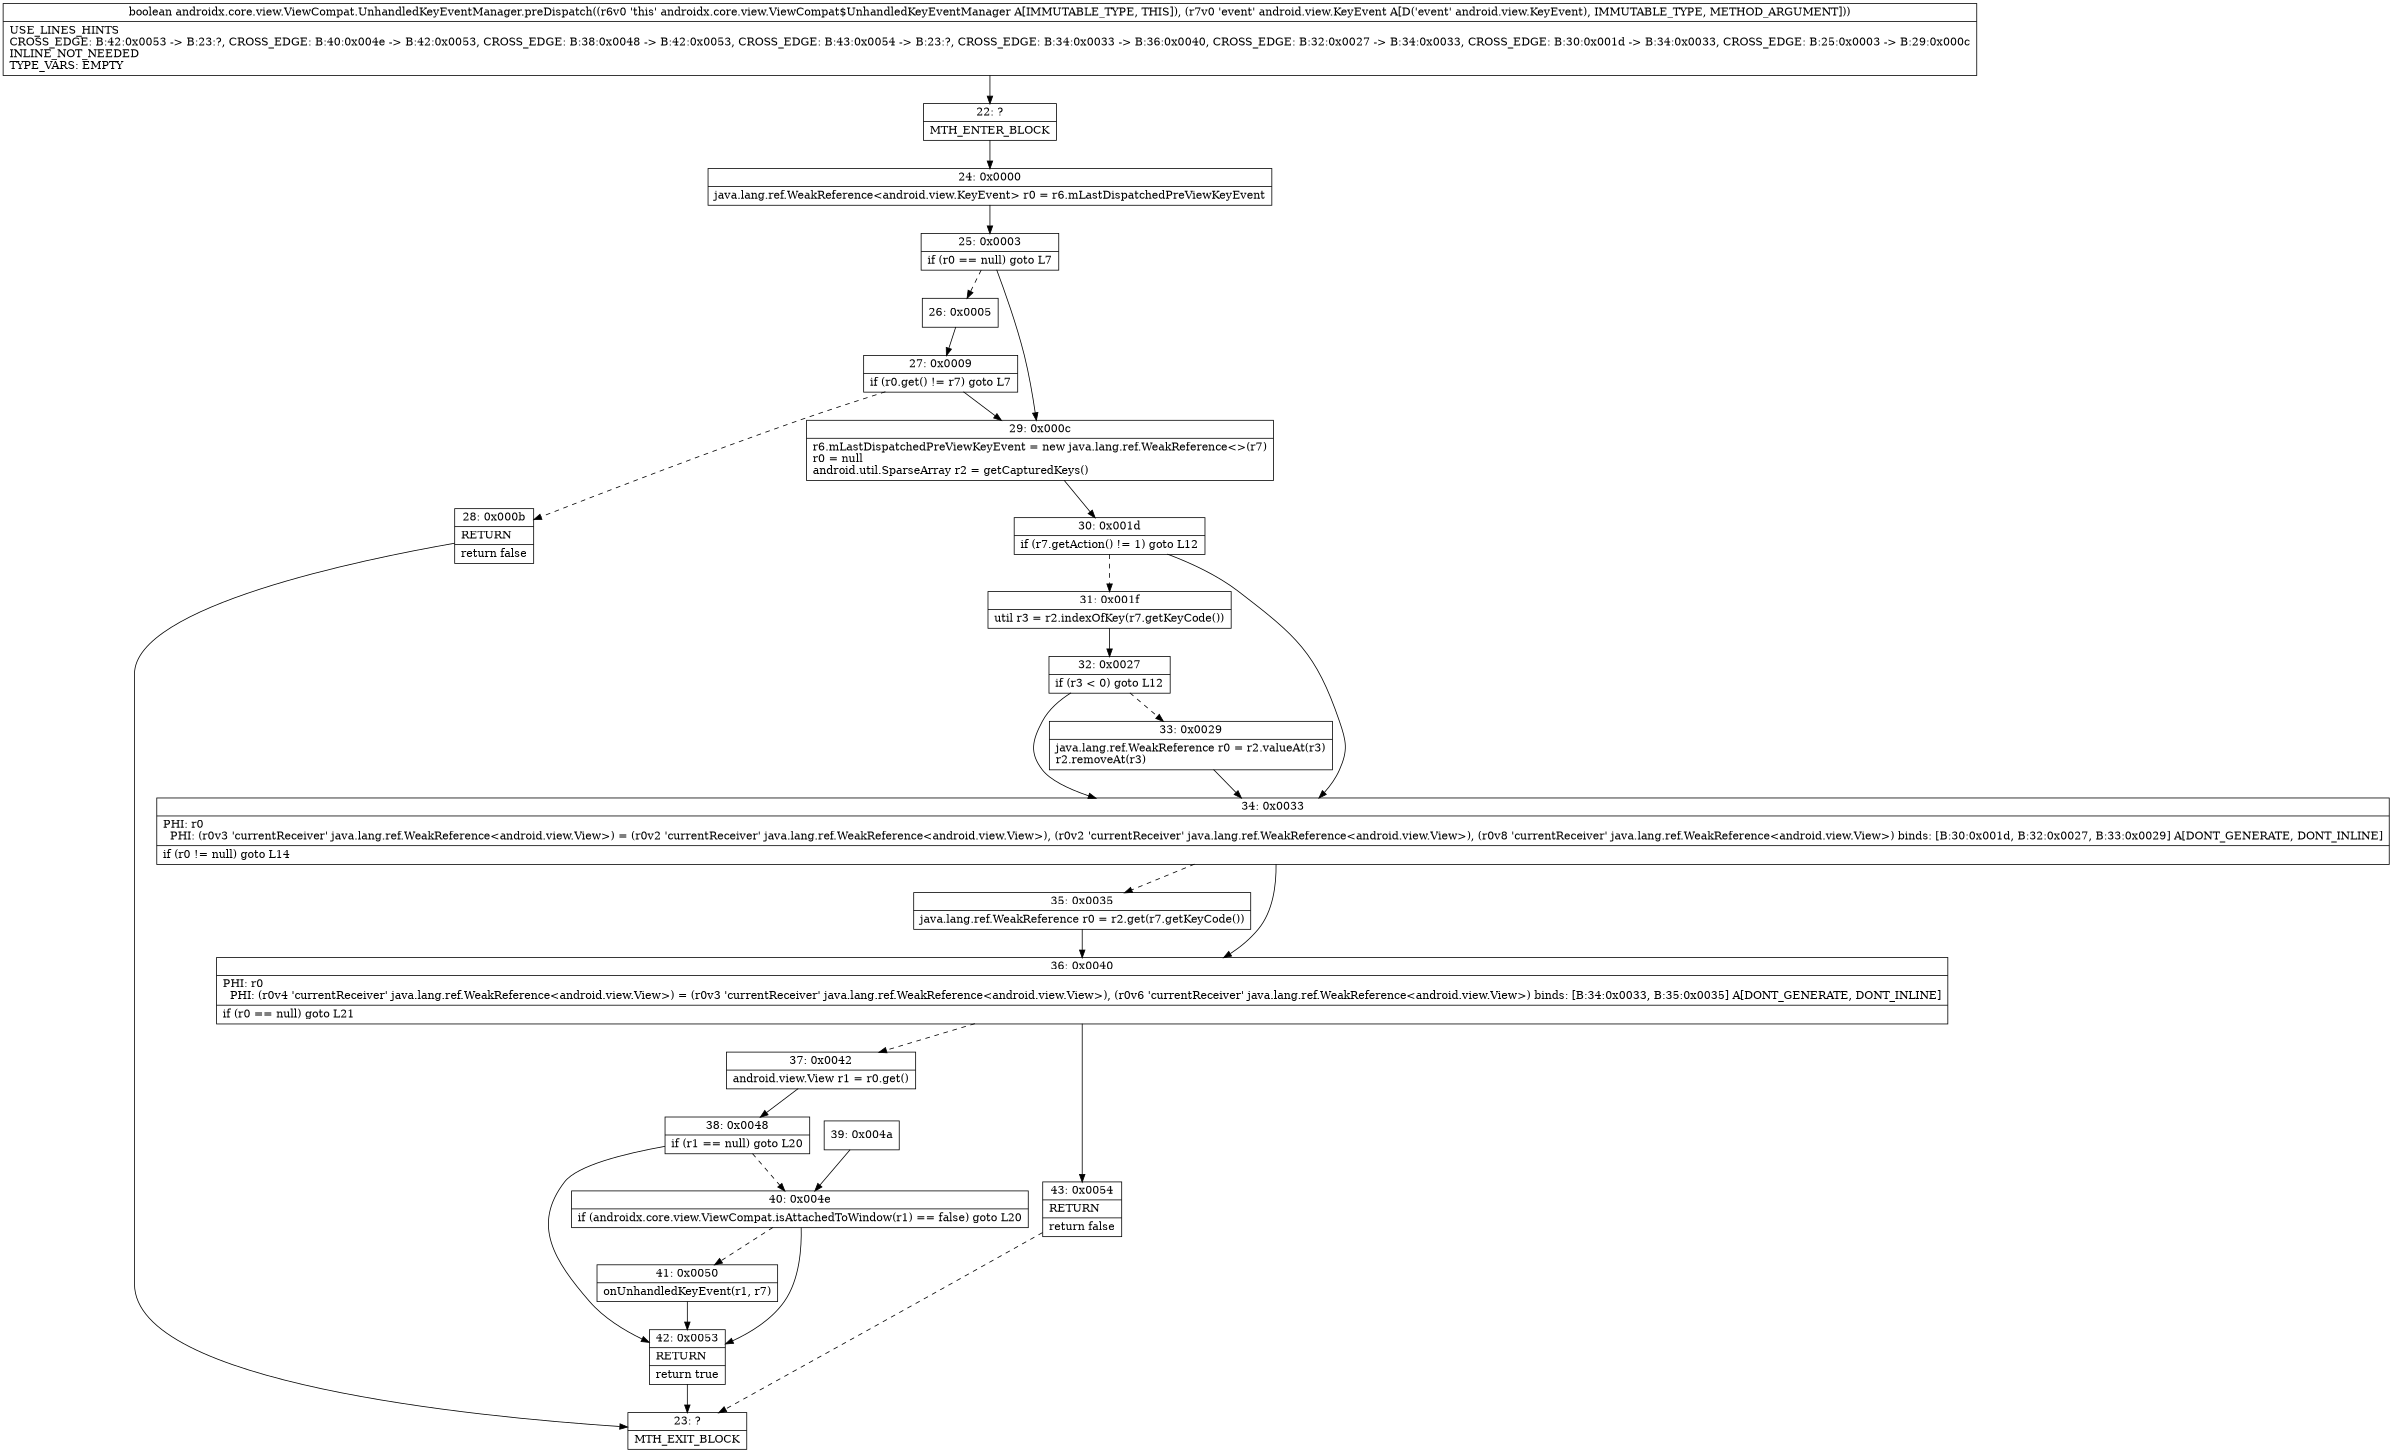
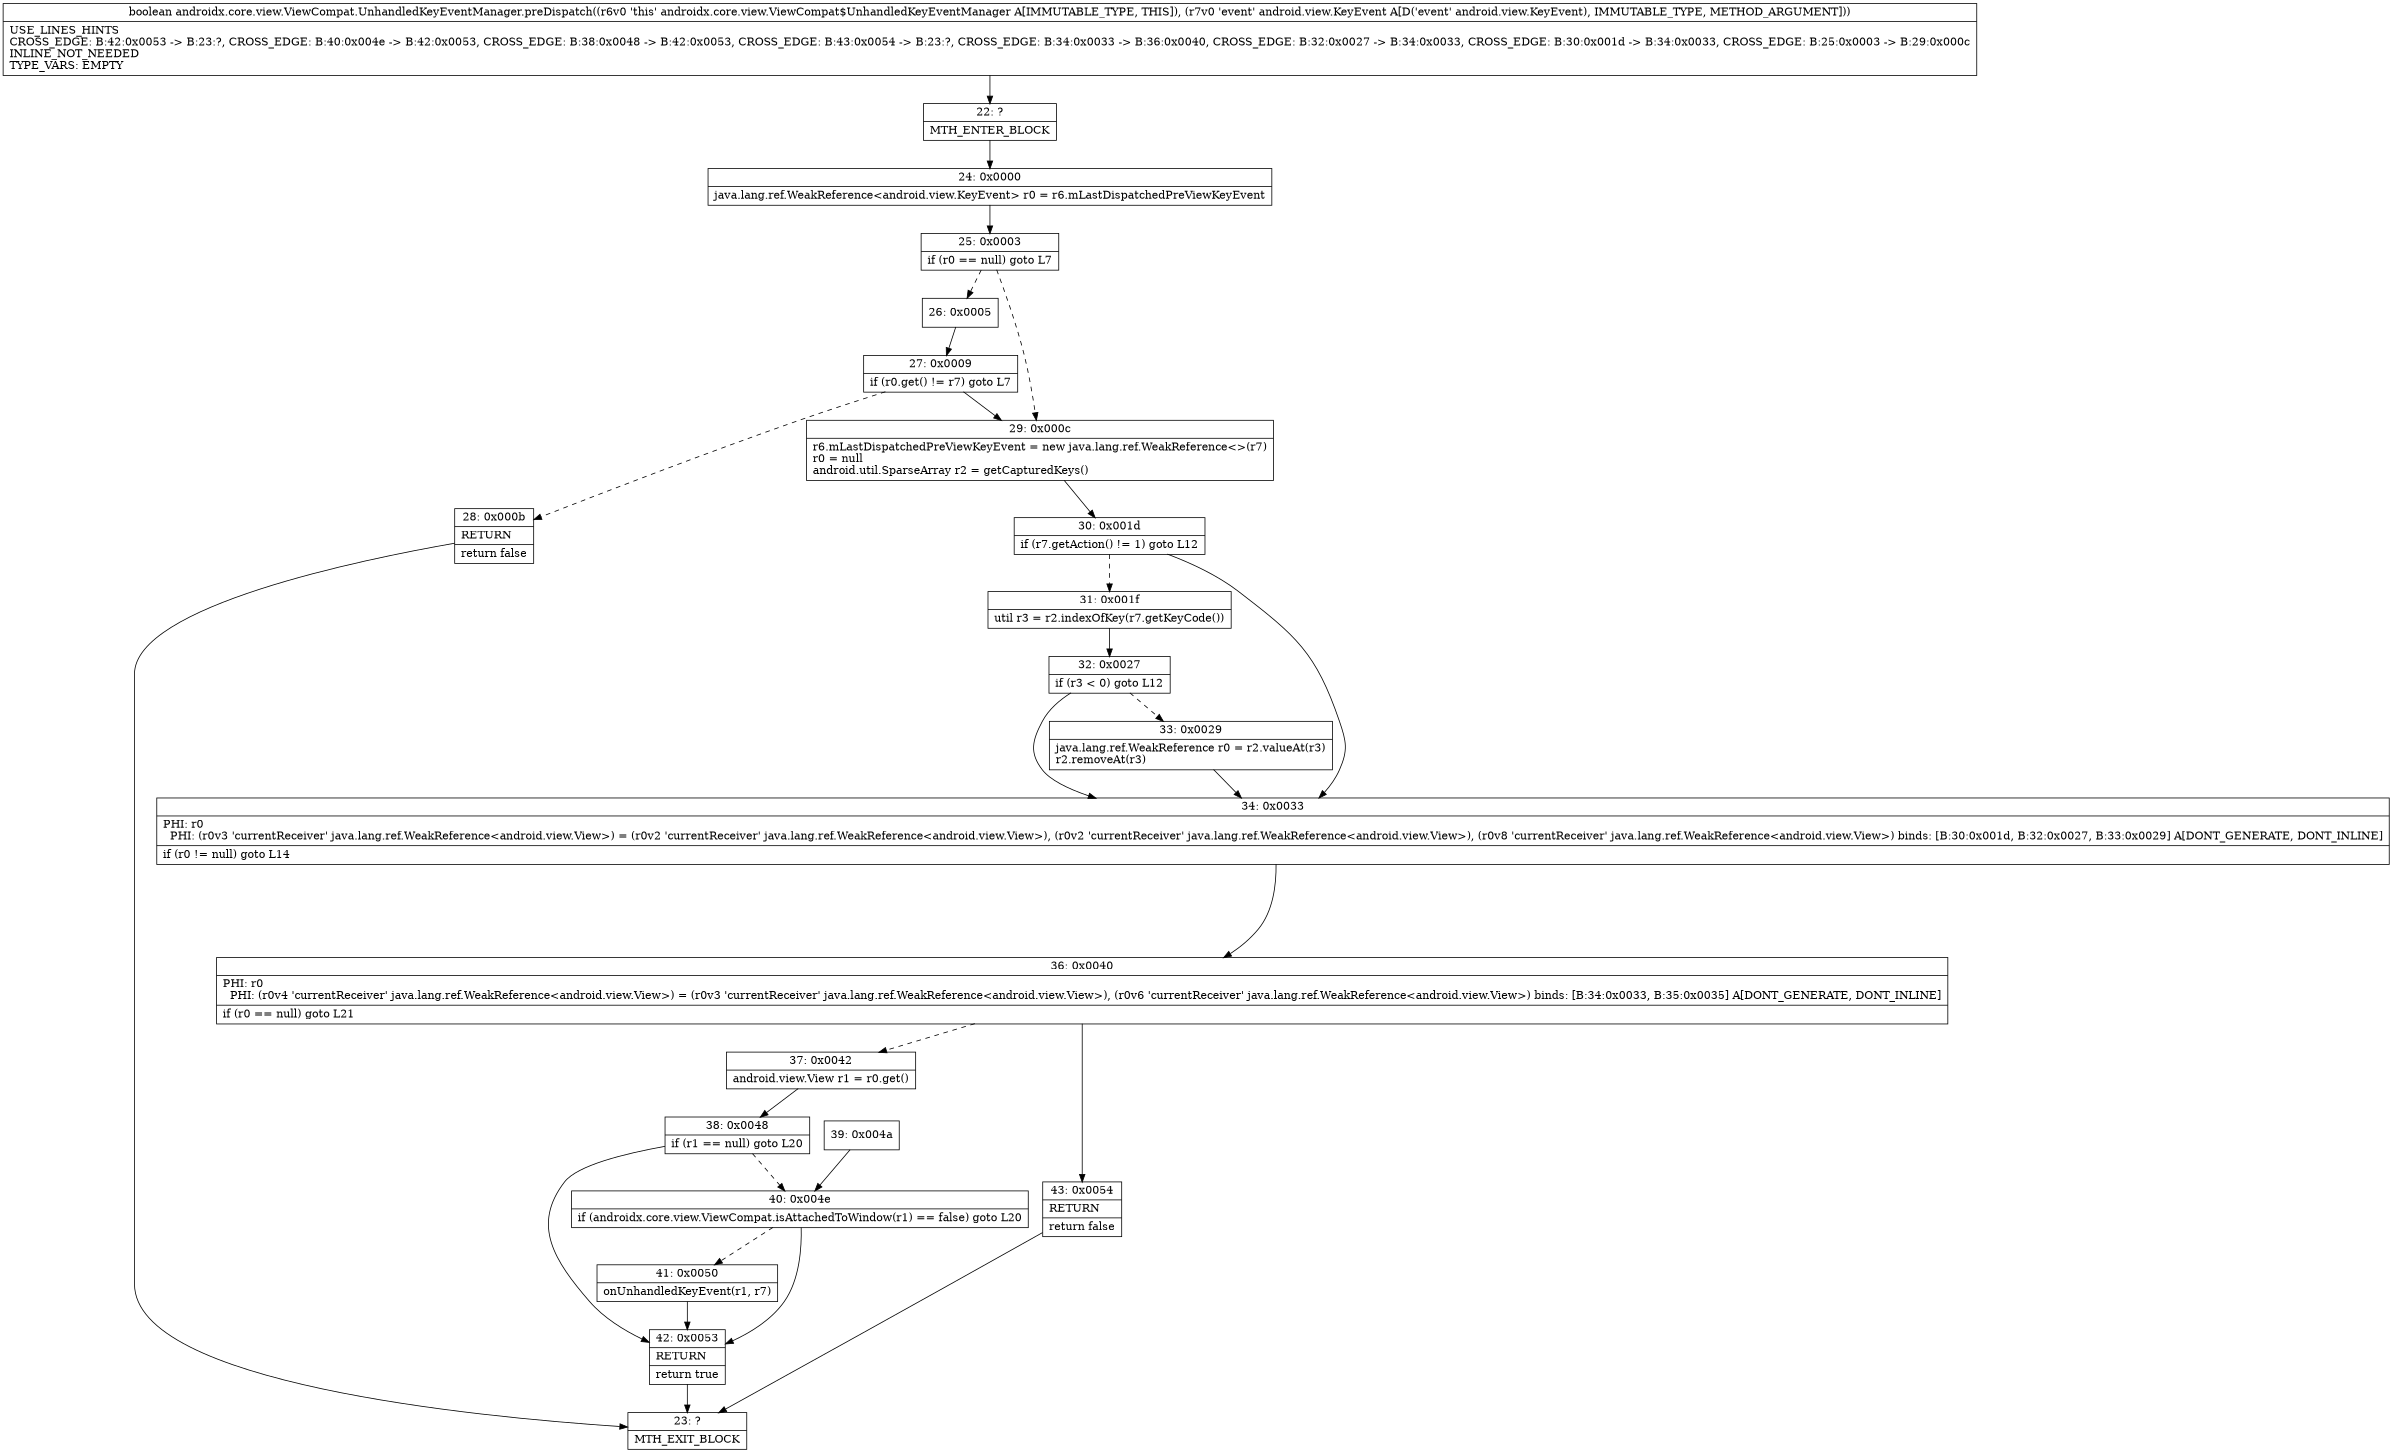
(1020, 340) -> (1020, 340)
(1082, 911) -> none
(884, 1321) -> (884, 1321)
